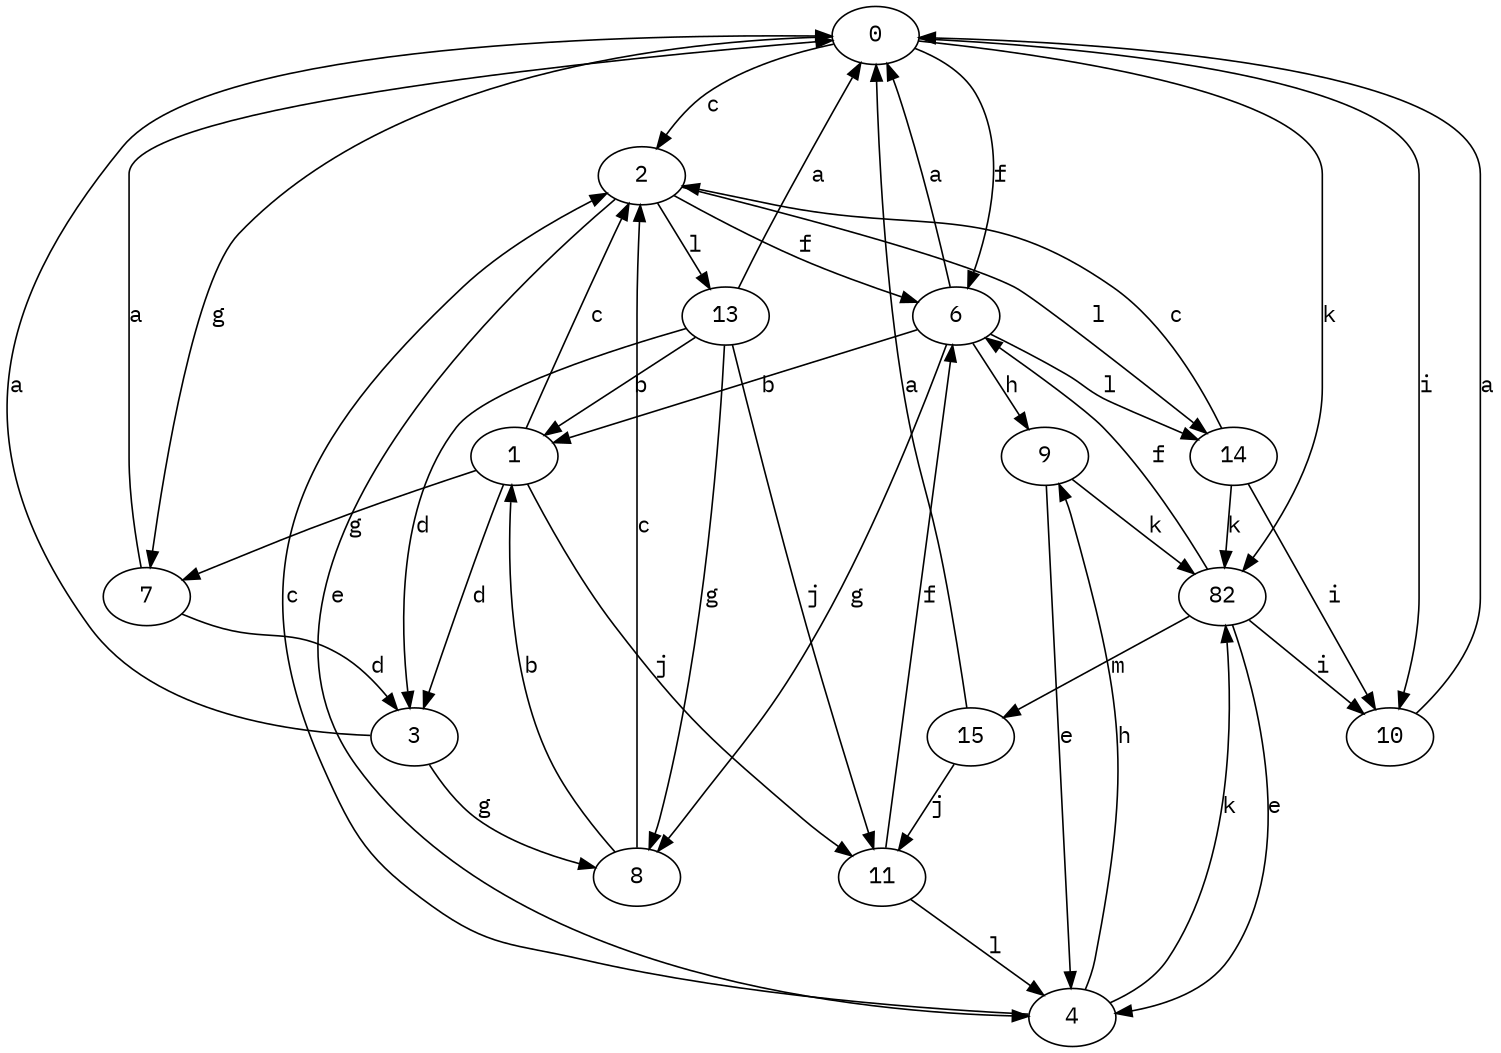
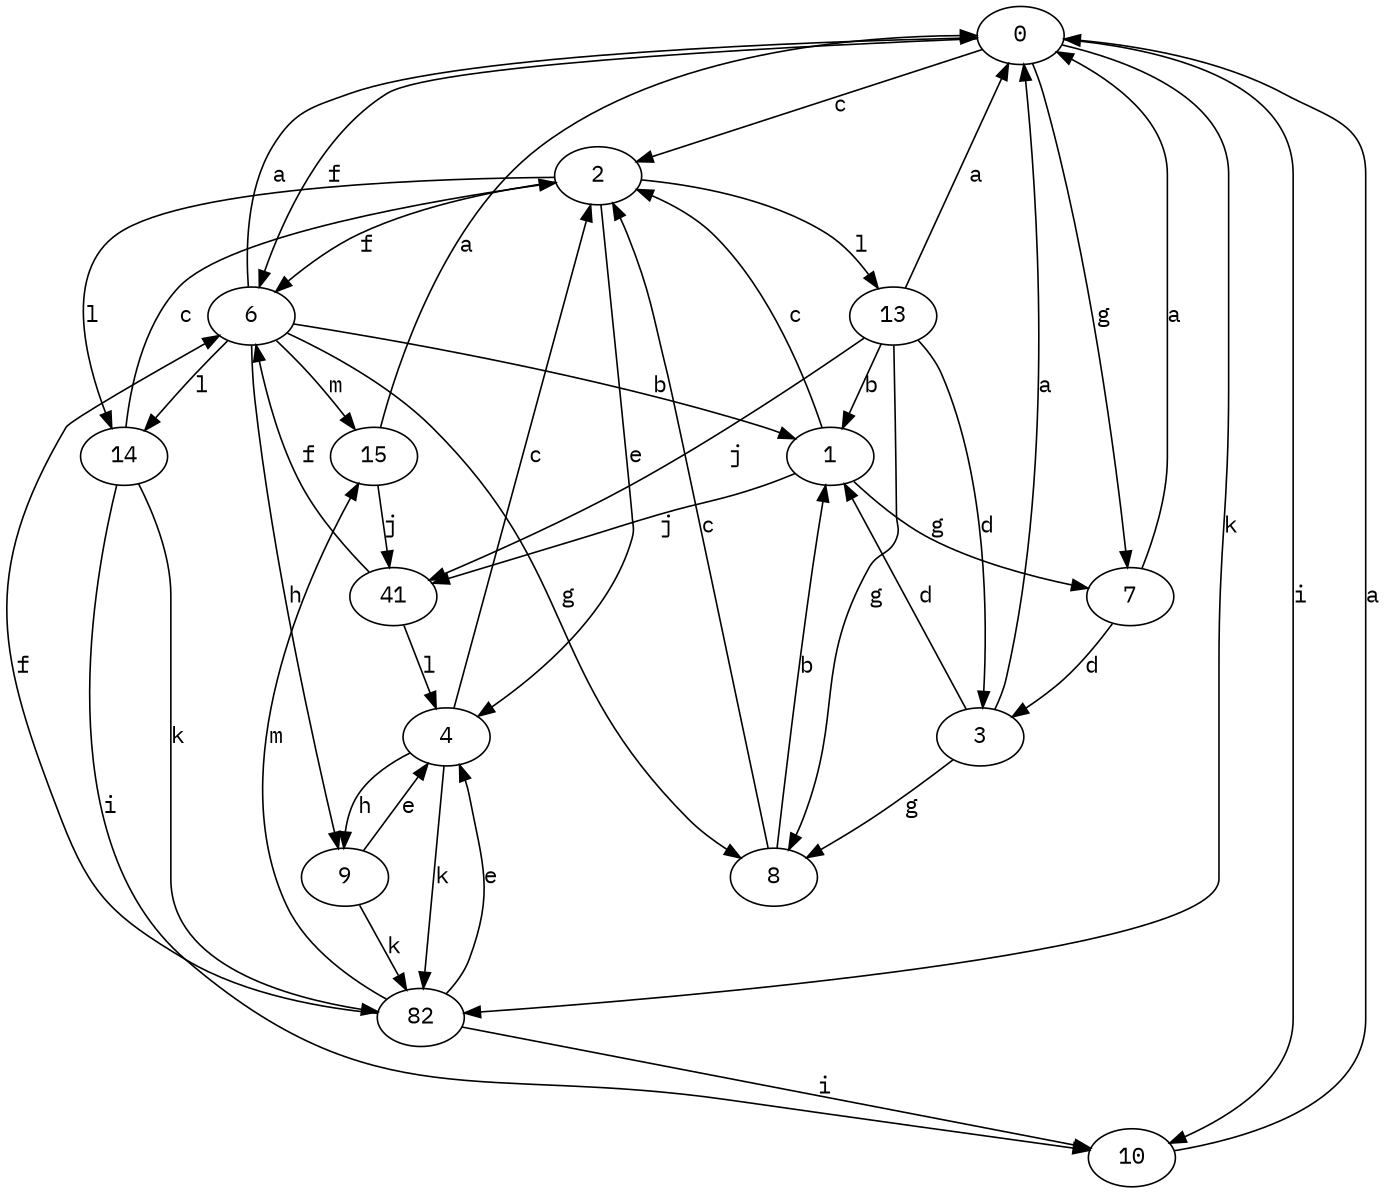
none -> (312, 377)
(465, 588) -> (909, 604)
(882, 877) -> (393, 597)
